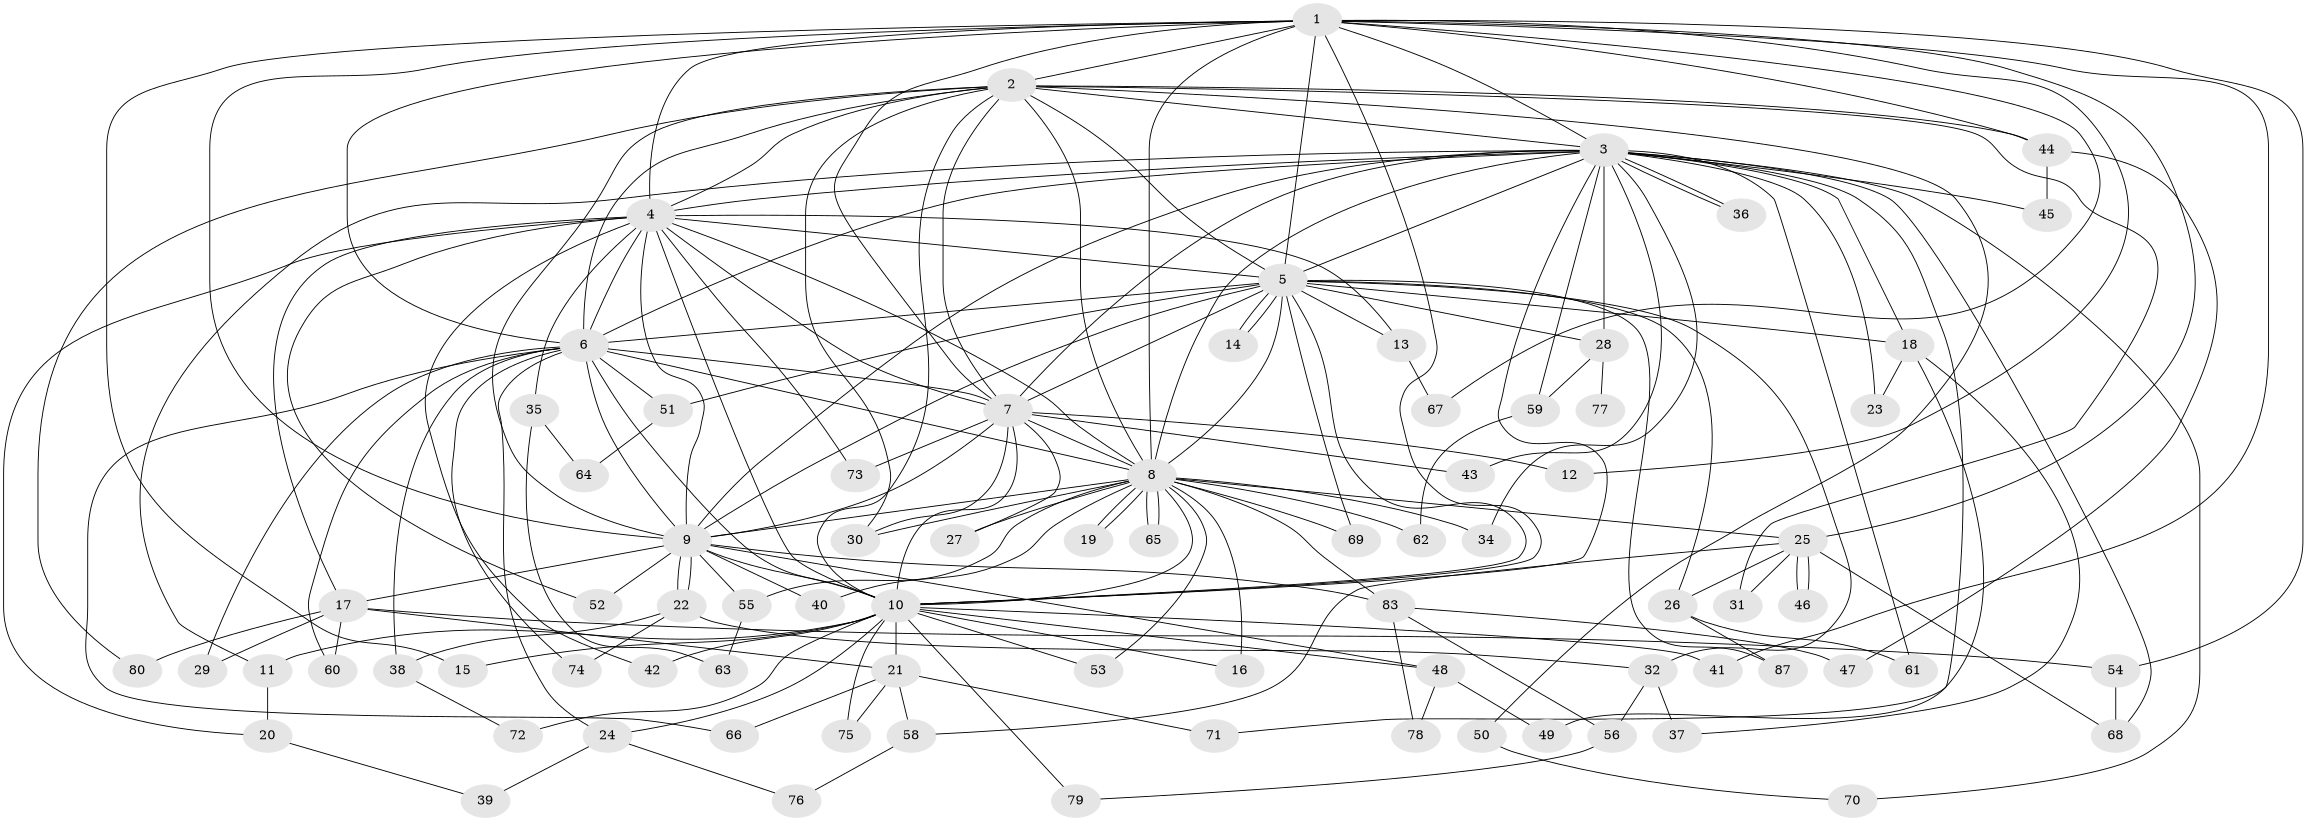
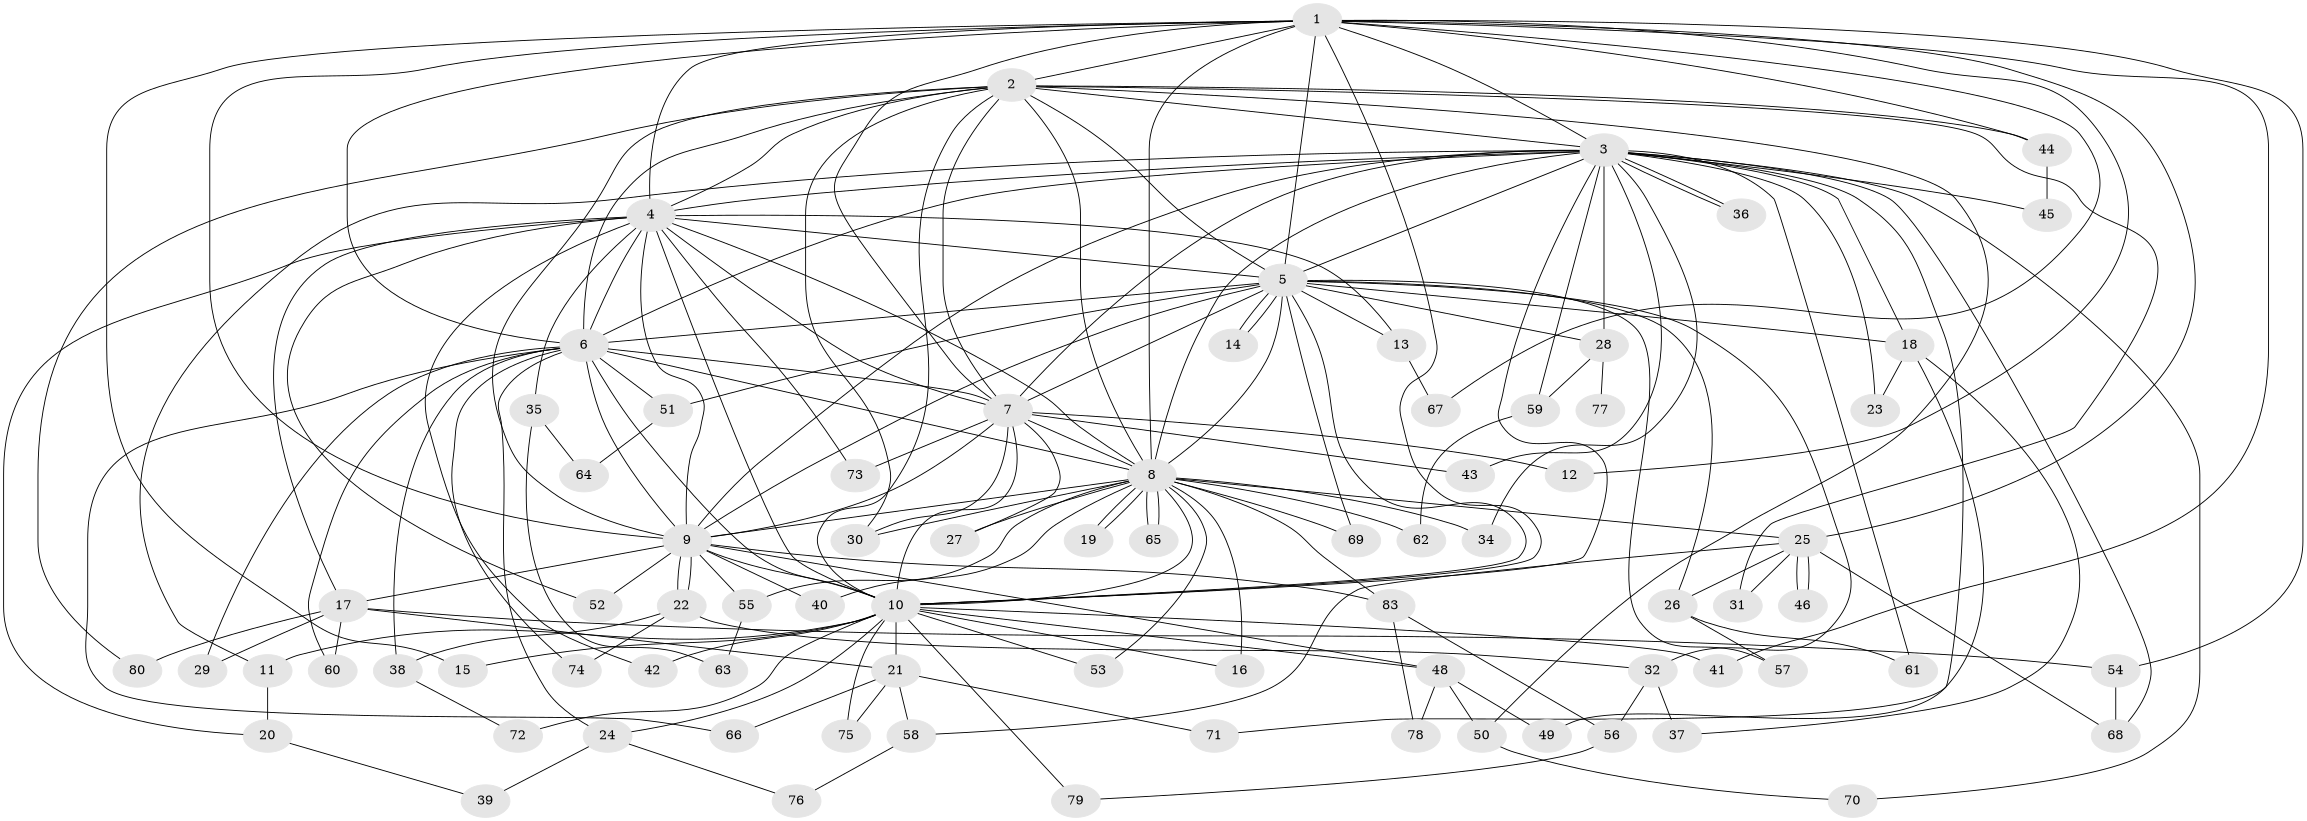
(1783, 671) -> (1783, 671)
(1848, 671) -> none
none -> (1461, 703)
